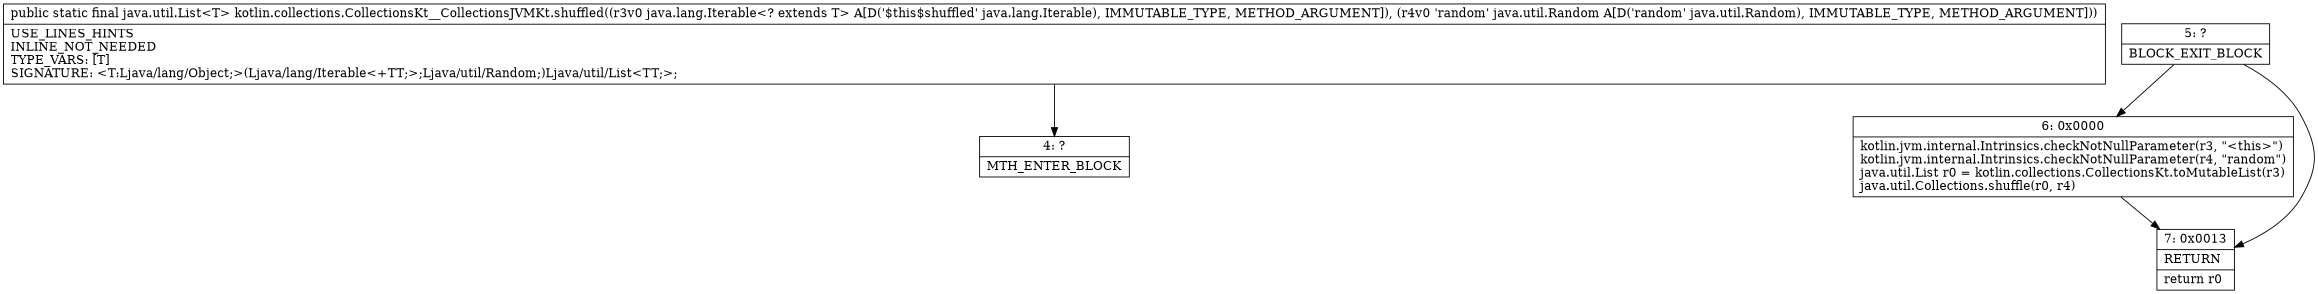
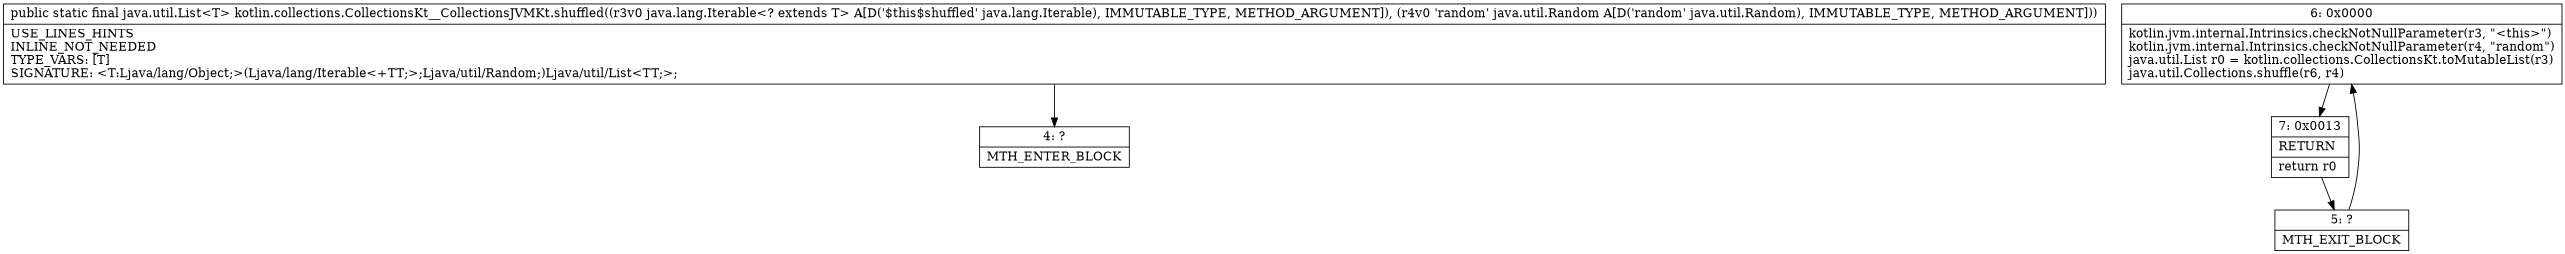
(2196, 54) -> (2342, 240)
(2314, 155) -> (2326, 190)
(1968, 186) -> (2237, 74)
